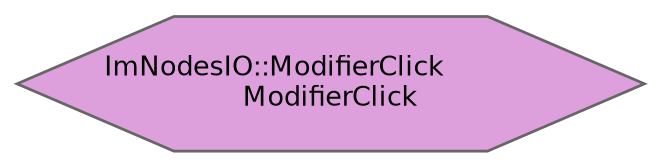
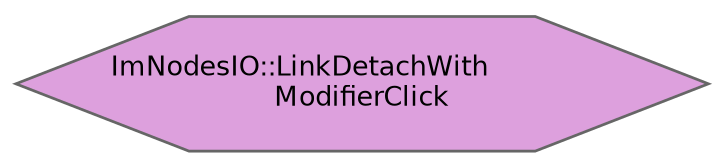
(331, 84) -> (362, 84)
